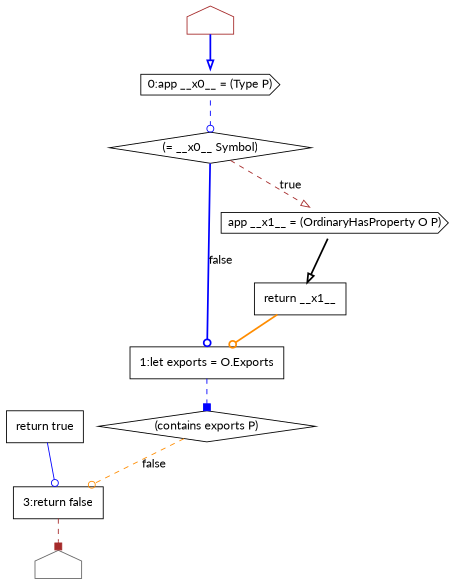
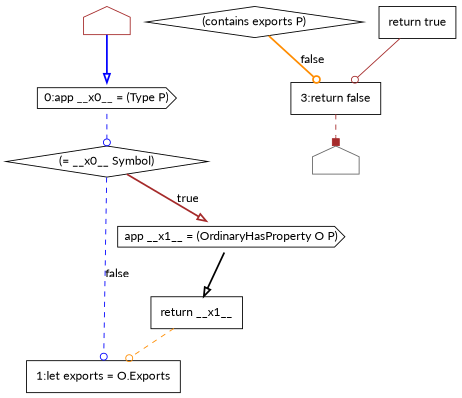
(266, 182) -> (163, 195)
(209, 251) -> (105, 265)
(257, 328) -> (153, 342)
(207, 390) -> none
(51, 461) -> (379, 58)
(140, 461) -> (291, 56)
